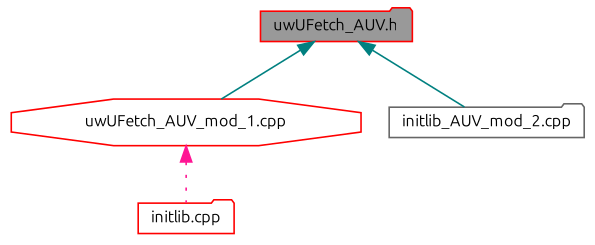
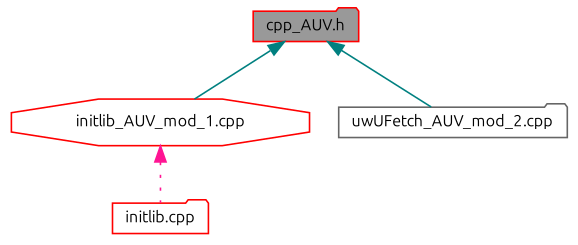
(336, 26) -> (306, 26)
(186, 122) -> (160, 122)
(487, 122) -> (453, 122)
